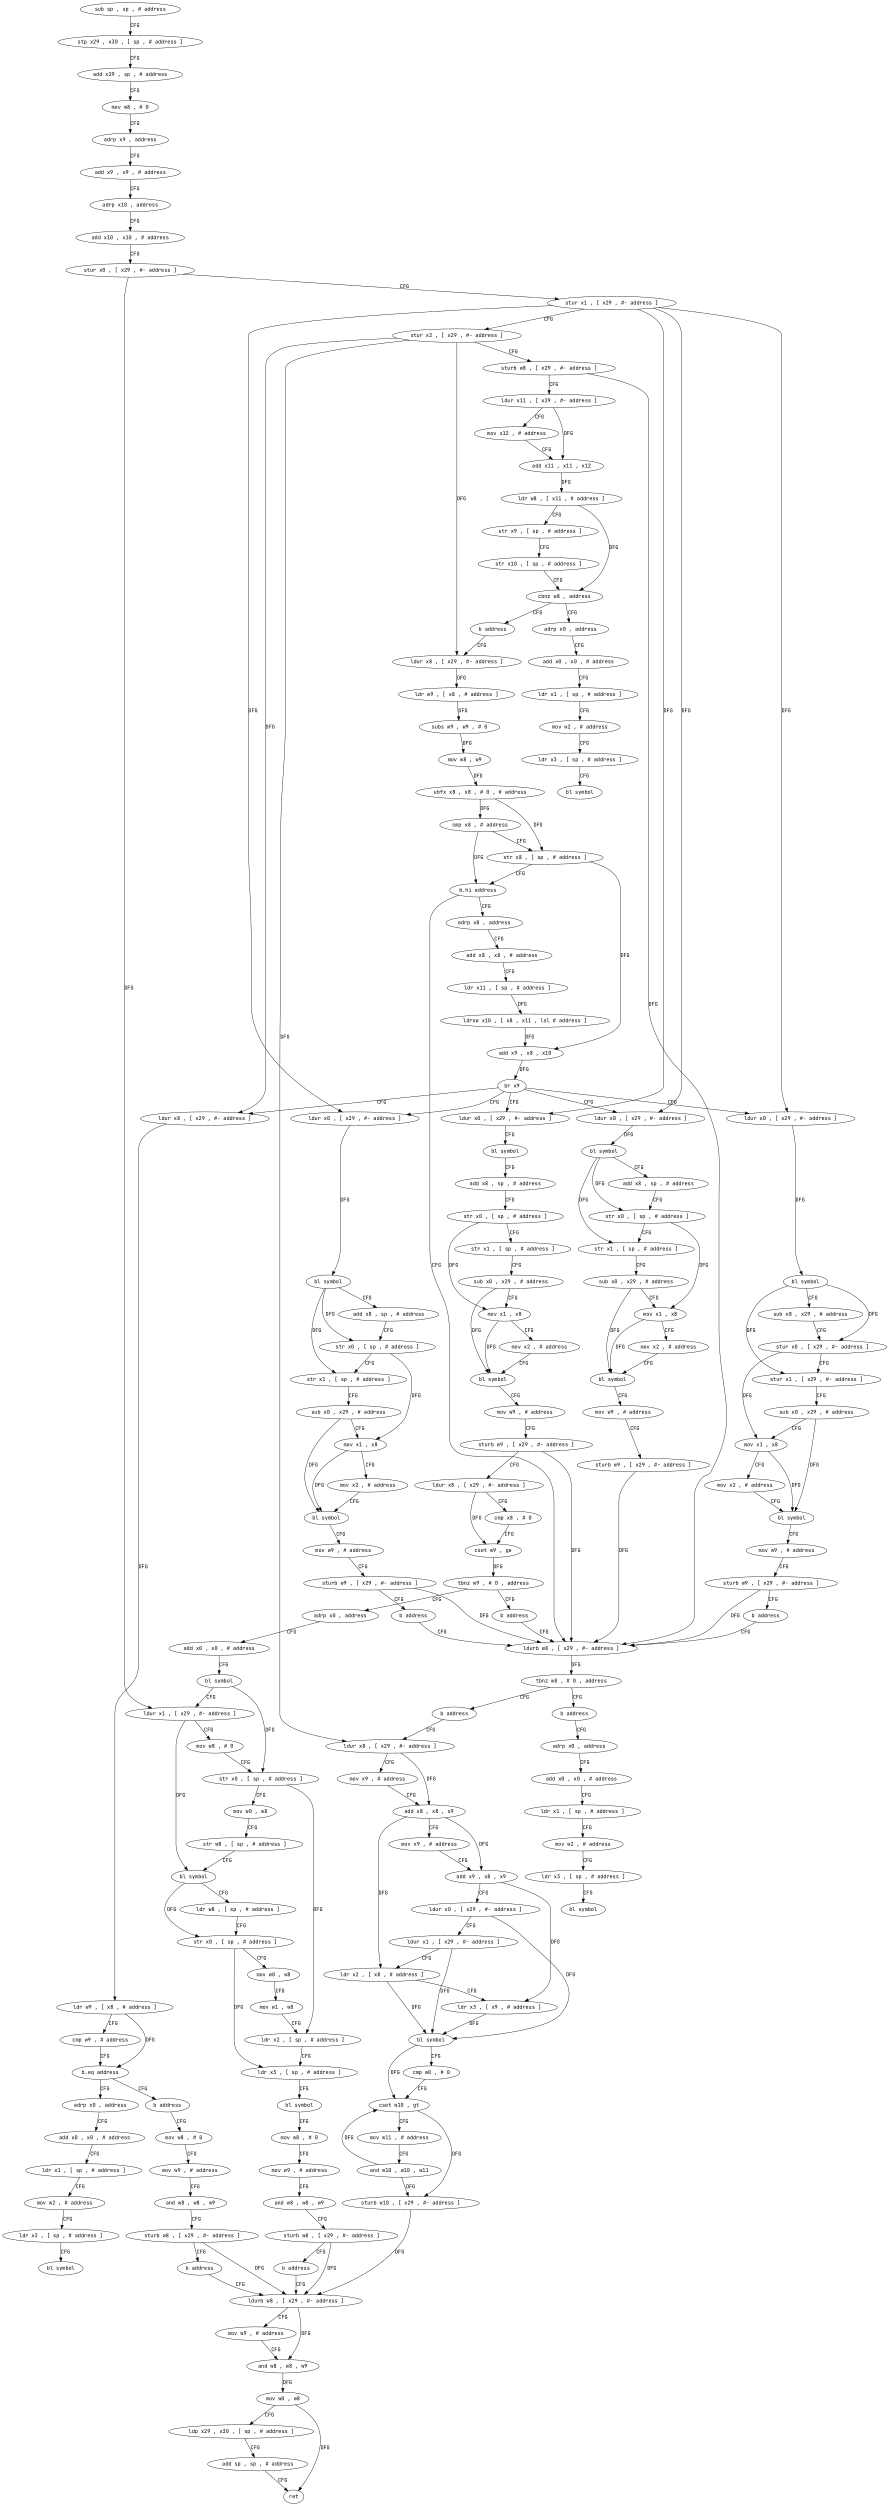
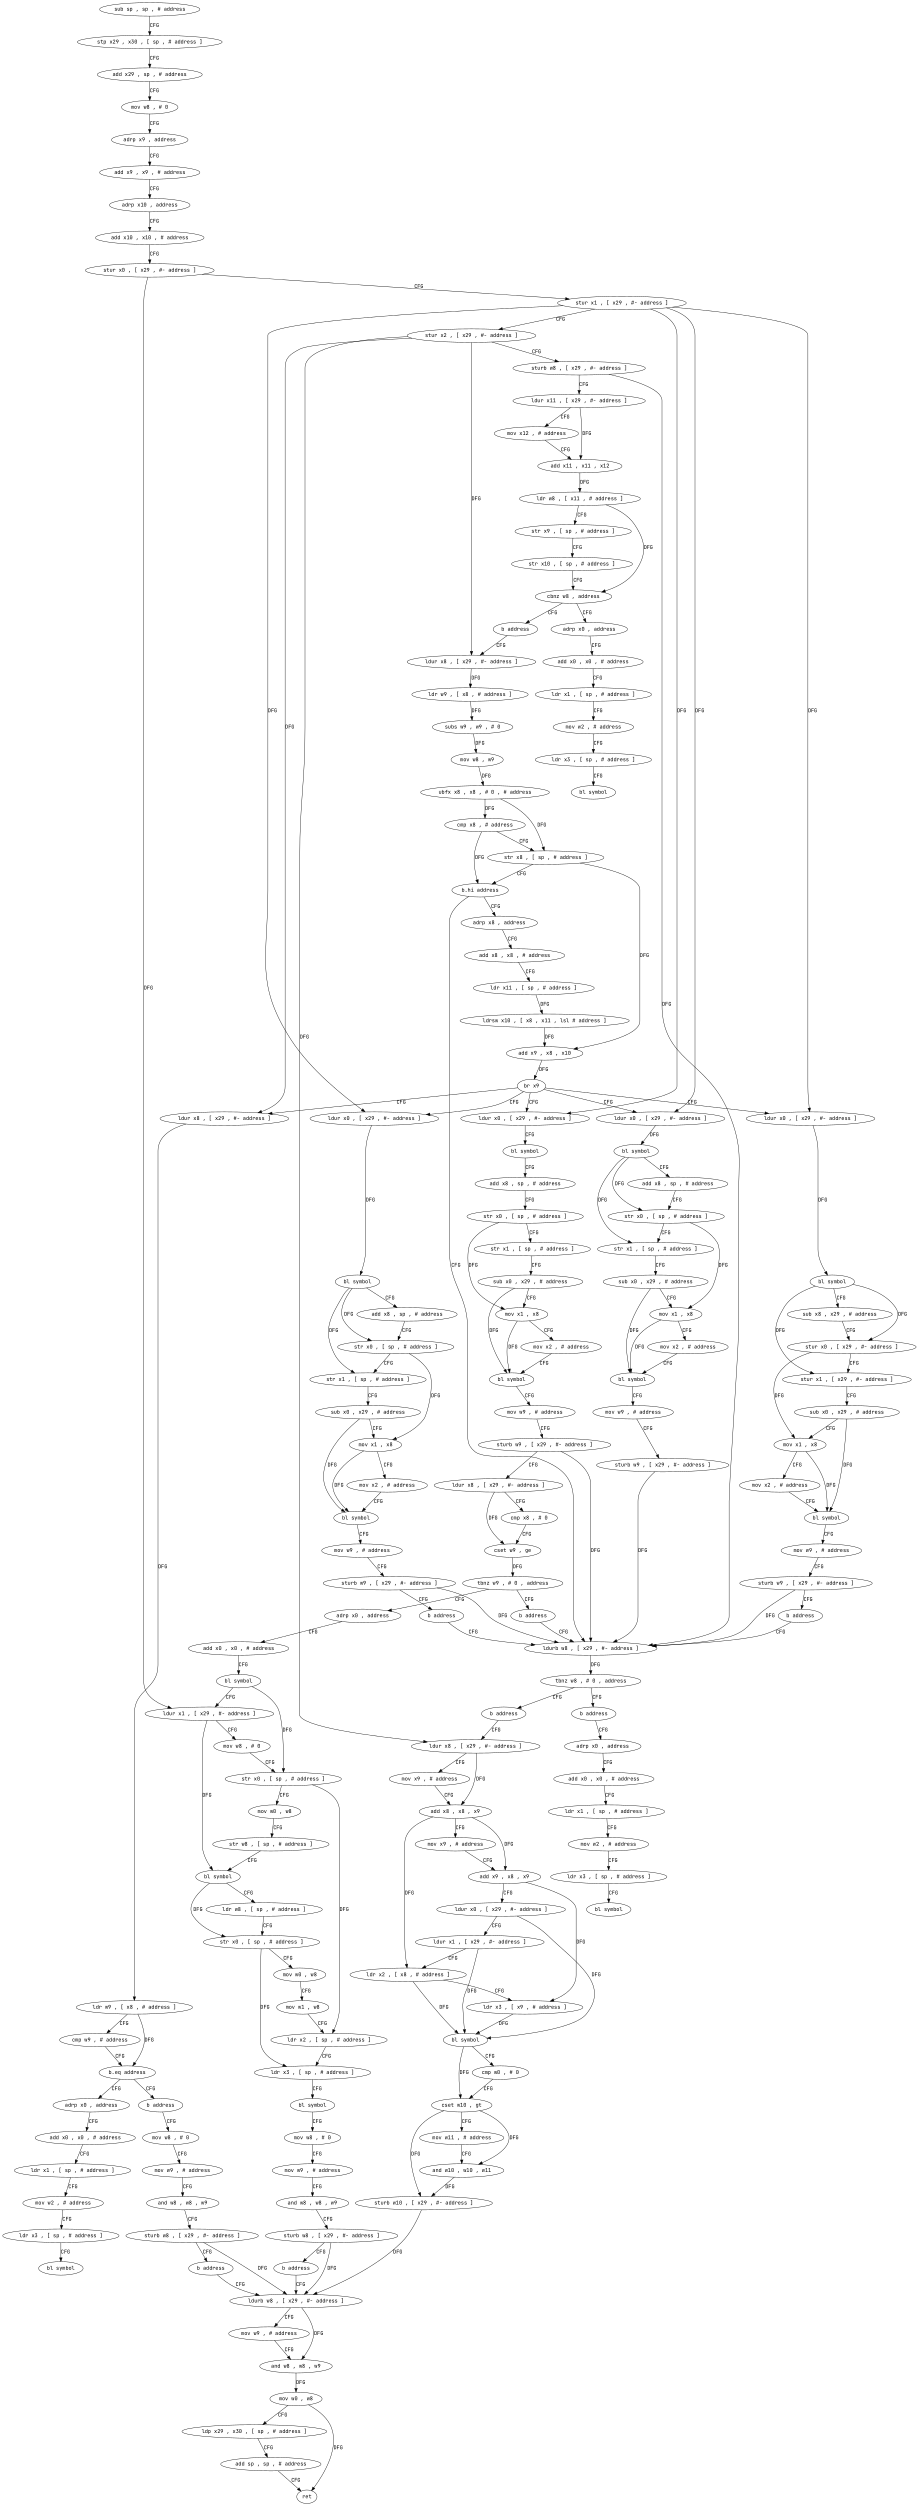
(342, 2140) -> (509, 2136)
